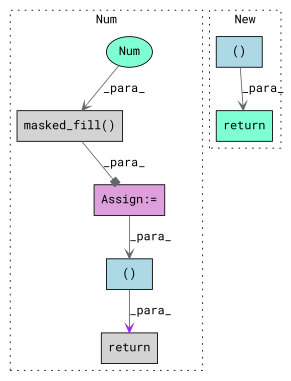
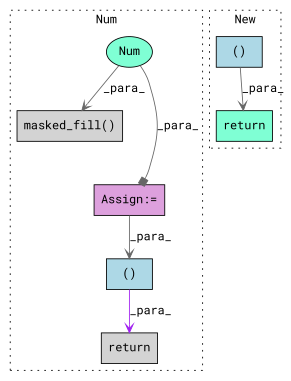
(97, 160) -> (157, 121)
